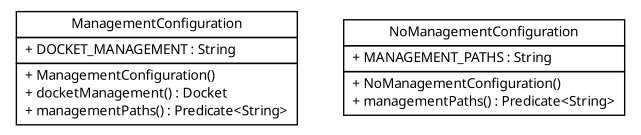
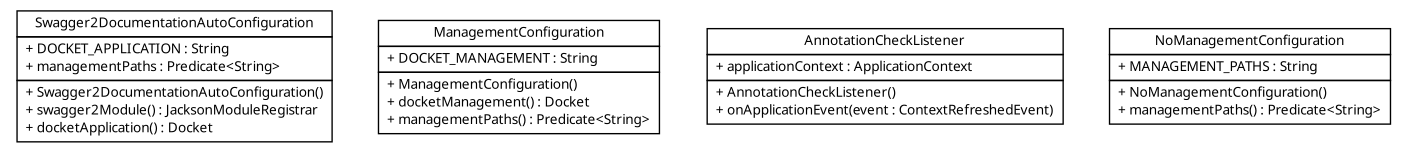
none -> (174, 76)
none -> (884, 76)
